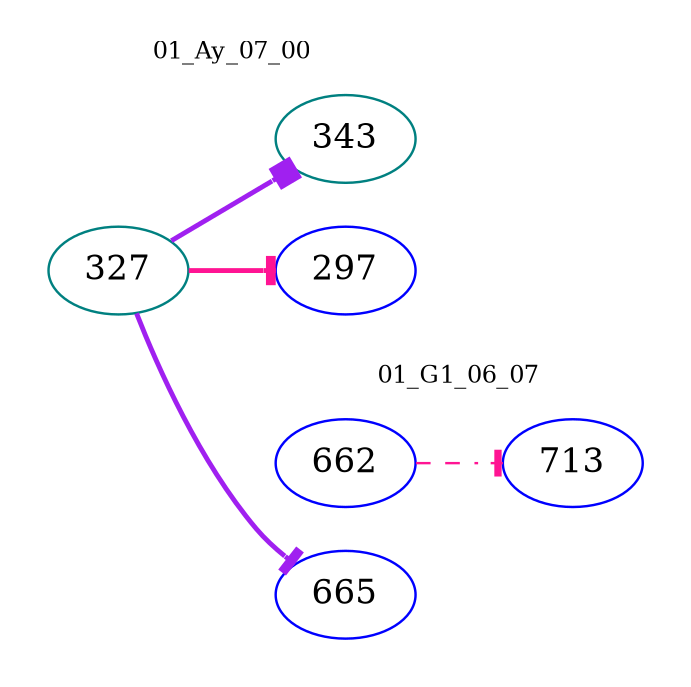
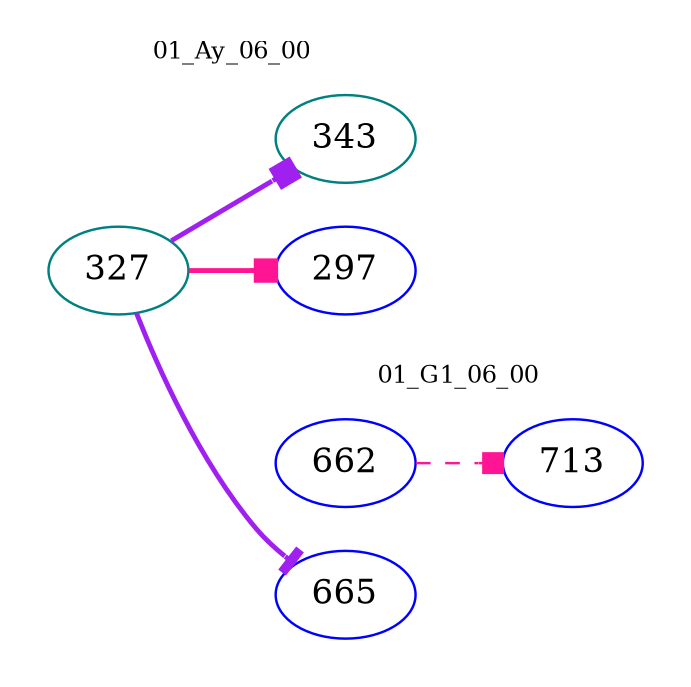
(232, 52) -> (232, 52)
(226, 271) -> (226, 271)
(459, 377) -> (459, 377)
(447, 463) -> (447, 463)
